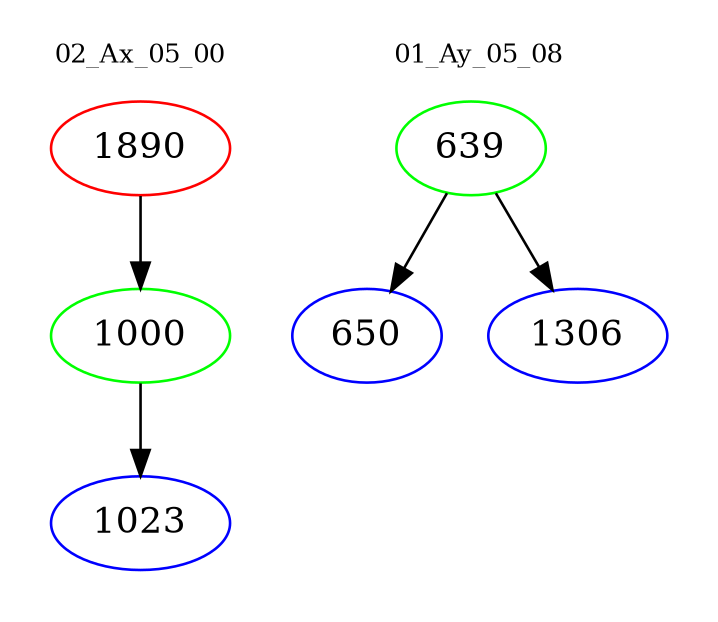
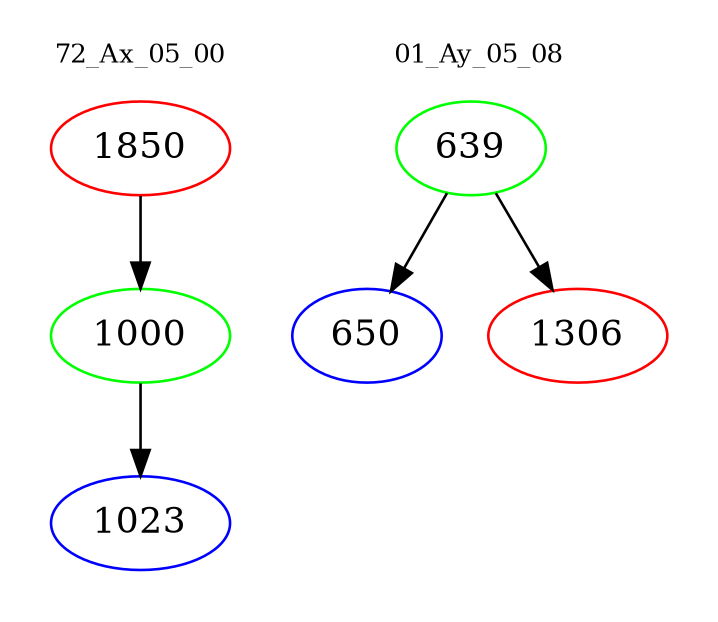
(141, 56) -> (141, 56)
(141, 148) -> (141, 148)
(578, 336) -> (578, 336)
